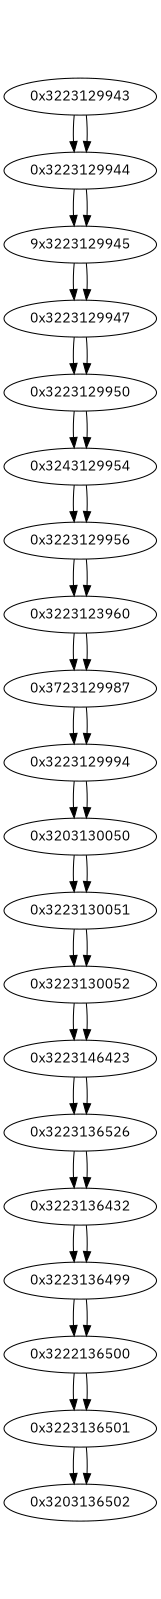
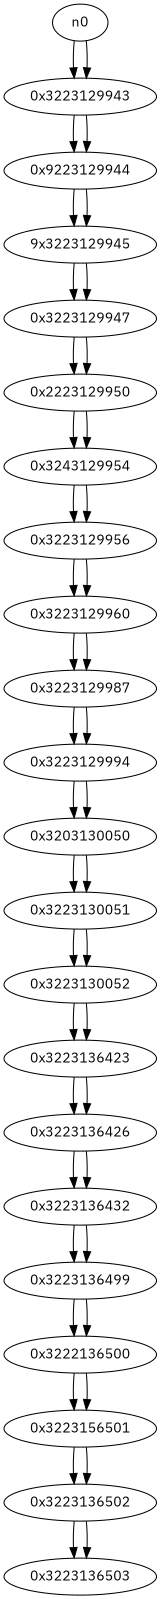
none -> (80, 23)
(80, 171) -> (80, 171)
(80, 393) -> (80, 393)
(80, 615) -> (80, 615)
(80, 689) -> (80, 689)
(80, 1059) -> (80, 1059)
(80, 1133) -> (80, 1133)
(80, 1429) -> (80, 1429)
(80, 1503) -> (80, 1503)
none -> (80, 1577)
